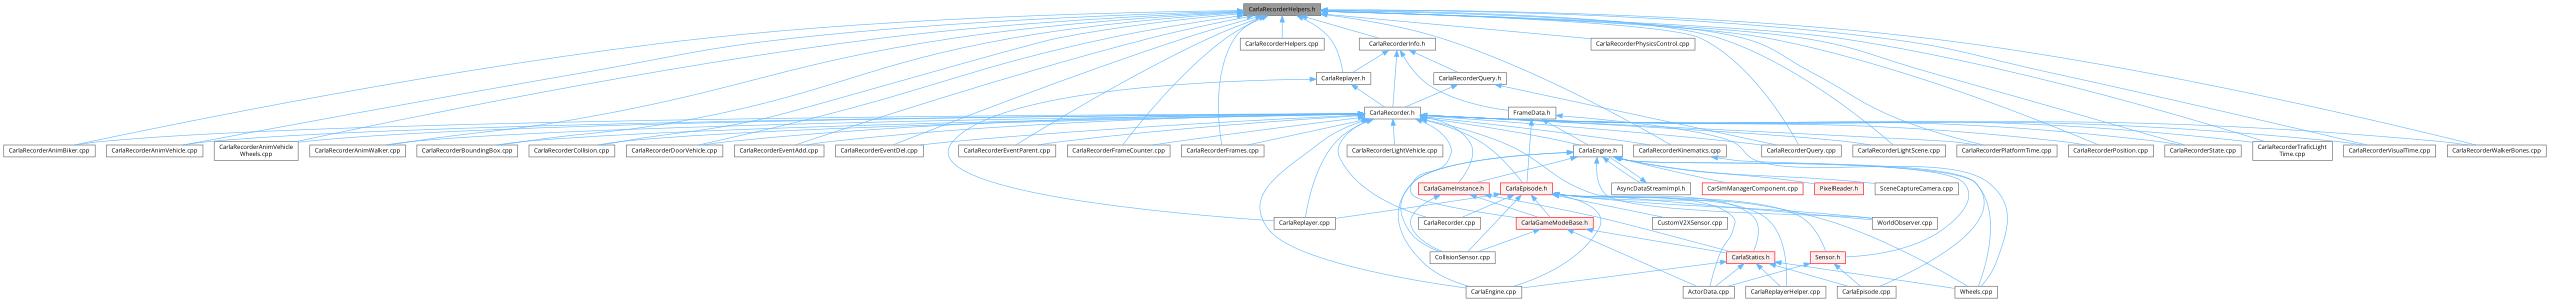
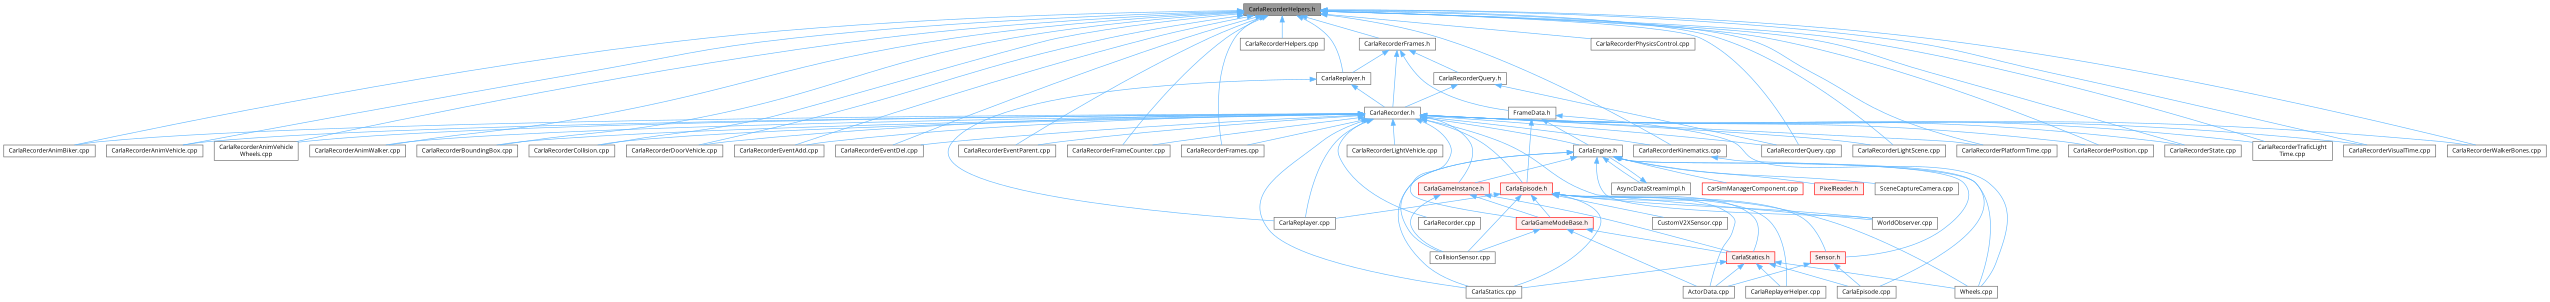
(1397, 44) -> (1397, 44)
(1485, 207) -> none
(1494, 292) -> (1494, 292)
